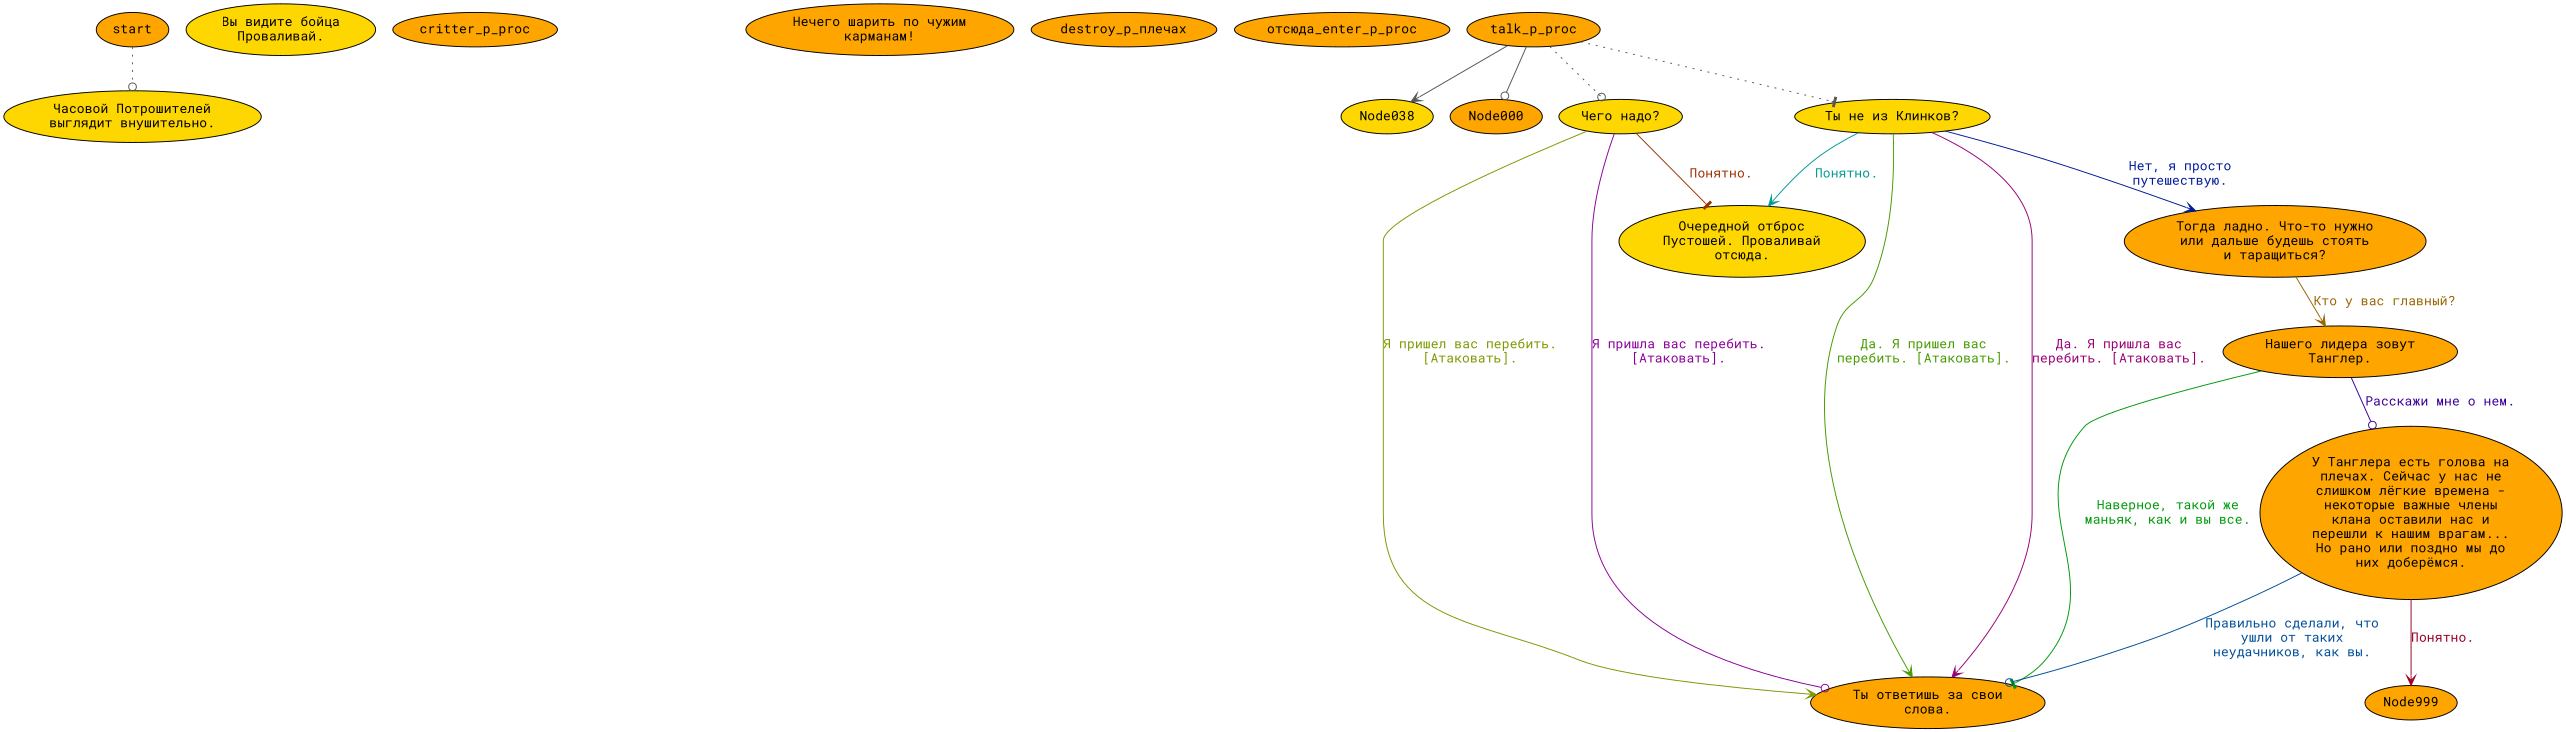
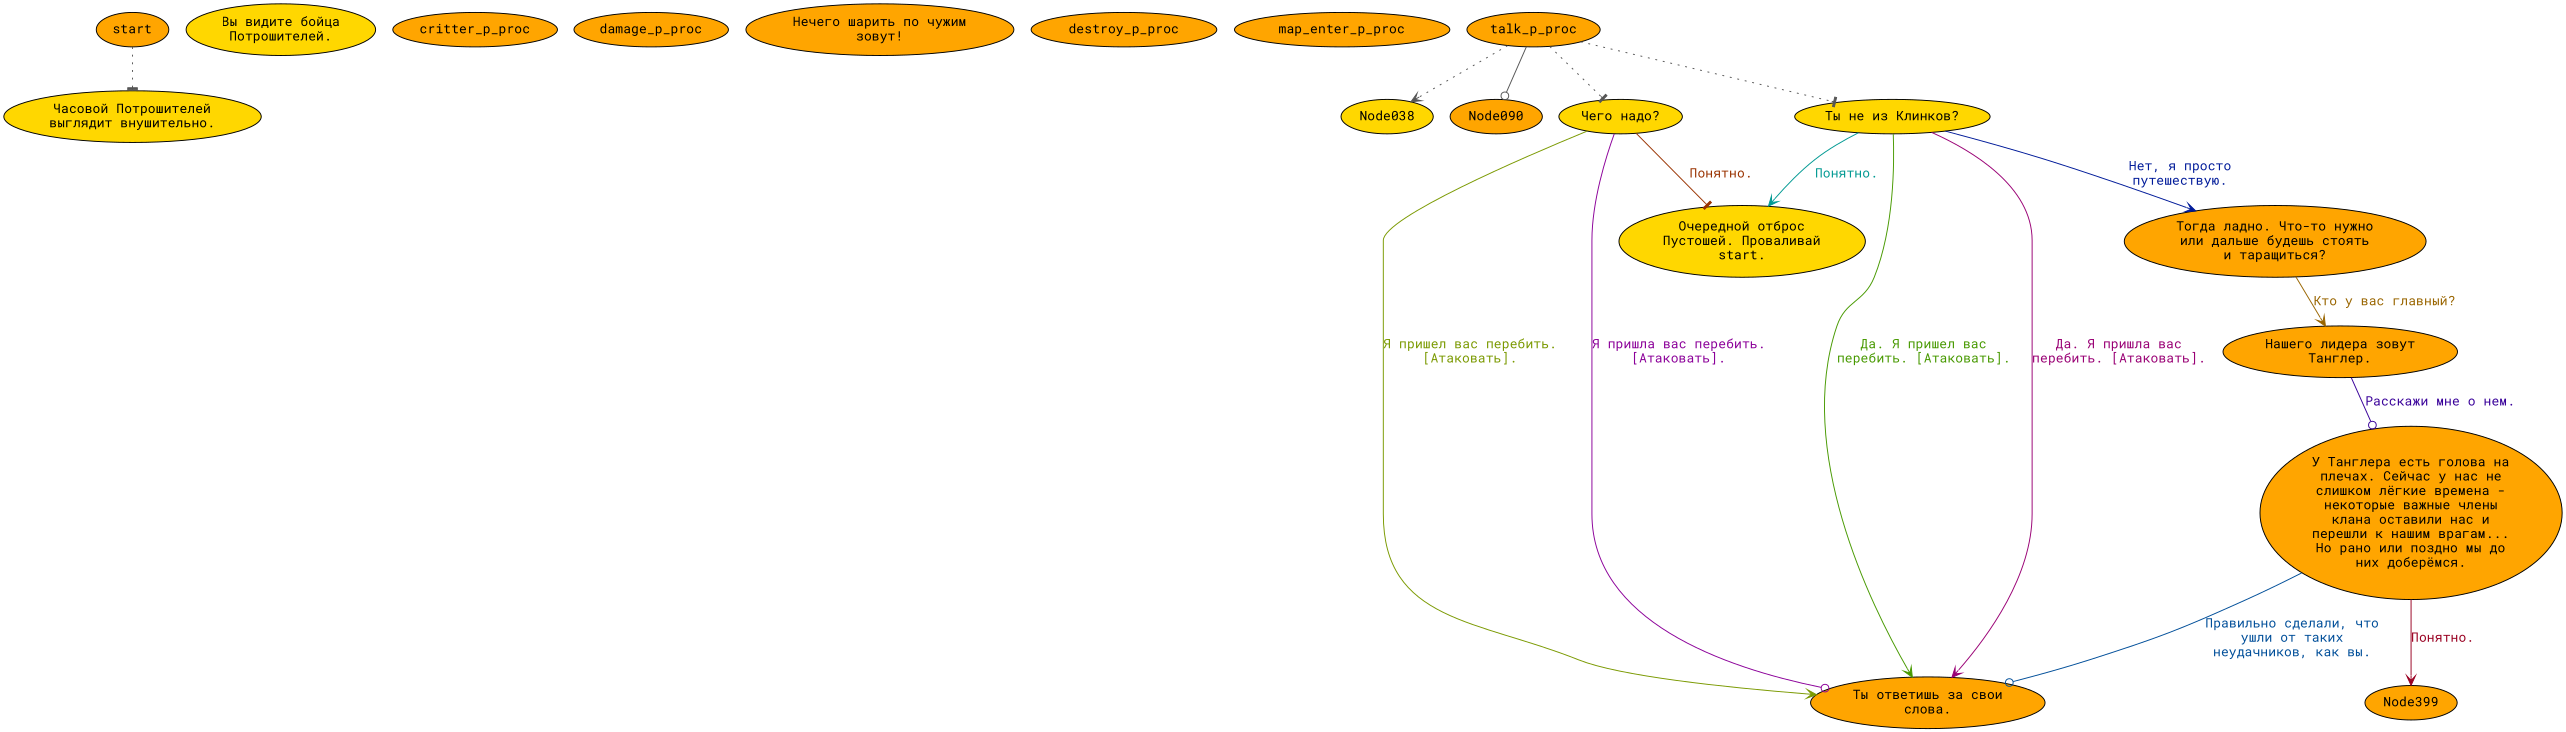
(281, 30) -> (281, 30)
none -> (651, 30)
(880, 30) -> (880, 30)
(1124, 30) -> (1124, 30)
(1342, 30) -> (1342, 30)
(133, 66) -> (133, 66)
(1464, 71) -> (1464, 71)
(1575, 71) -> (1575, 71)
(1496, 117) -> (1496, 117)
(1742, 241) -> (1742, 241)
(2062, 469) -> none
(2411, 703) -> (2411, 703)
